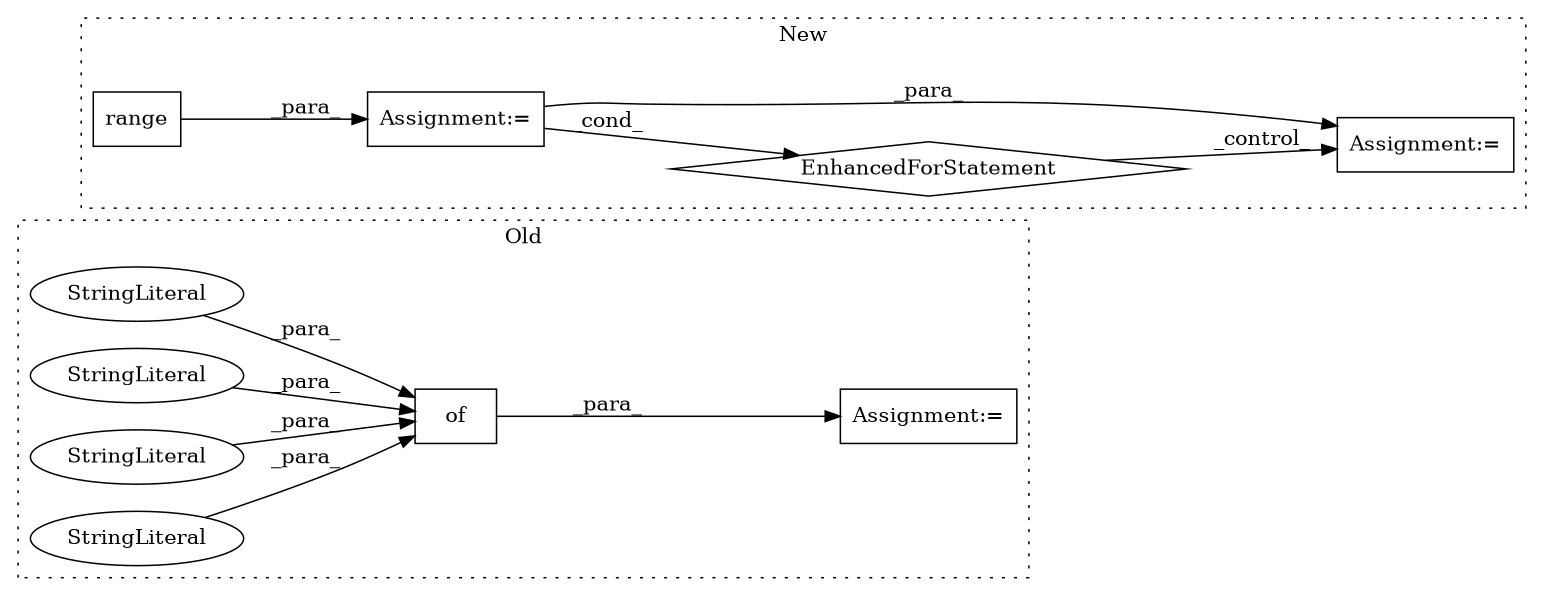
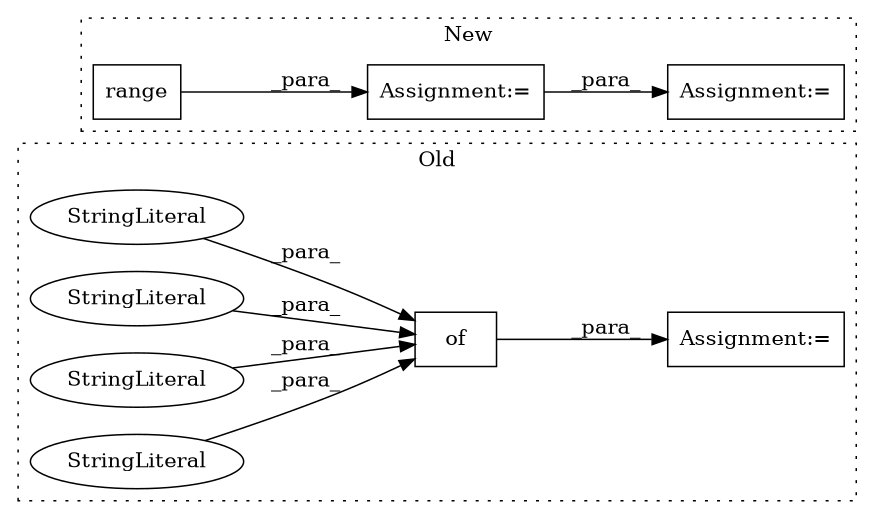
(929, 169) -> none
